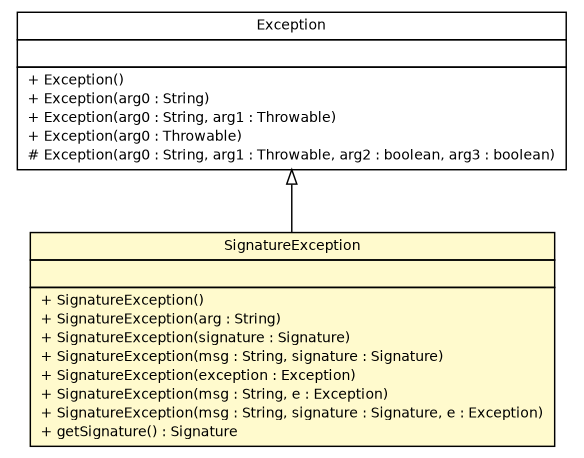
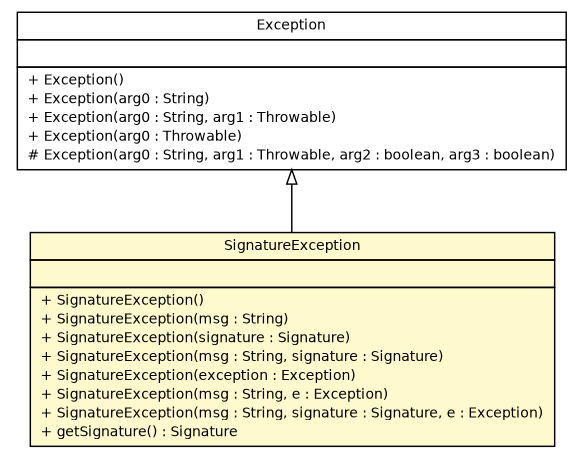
(161, 319) -> (165, 319)
